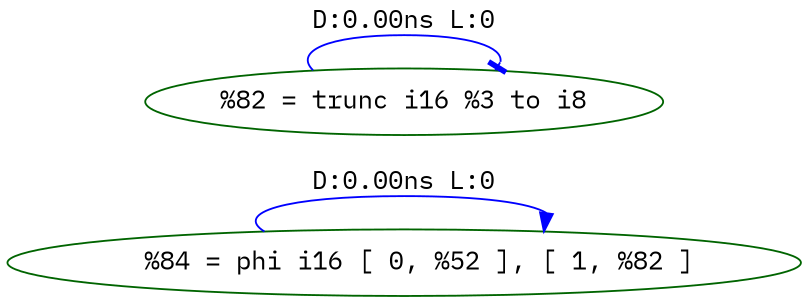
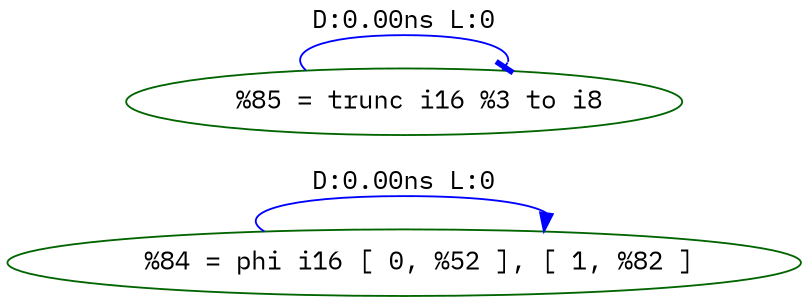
(404, 102) -> (404, 102)
